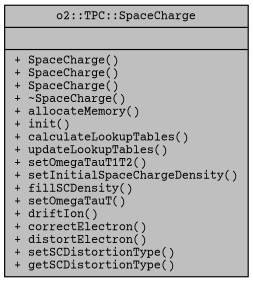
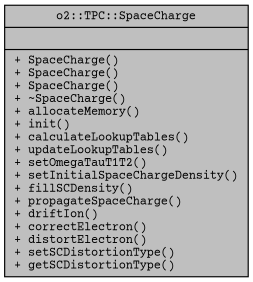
(70, 201) -> (98, 201)
